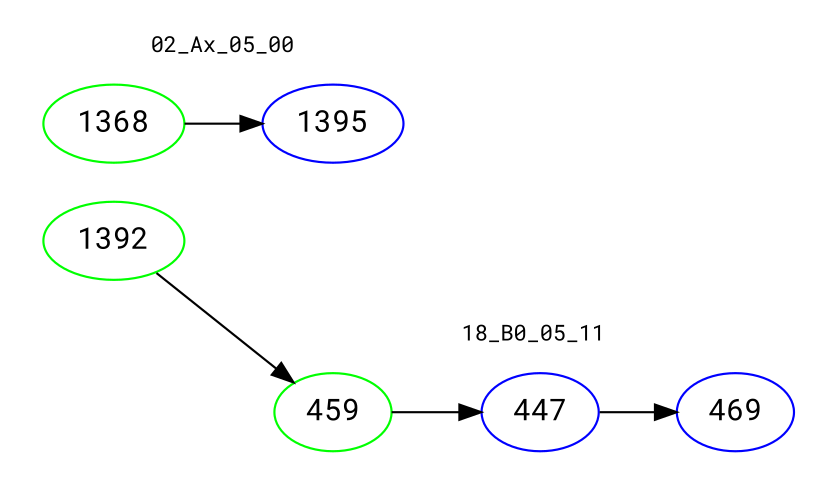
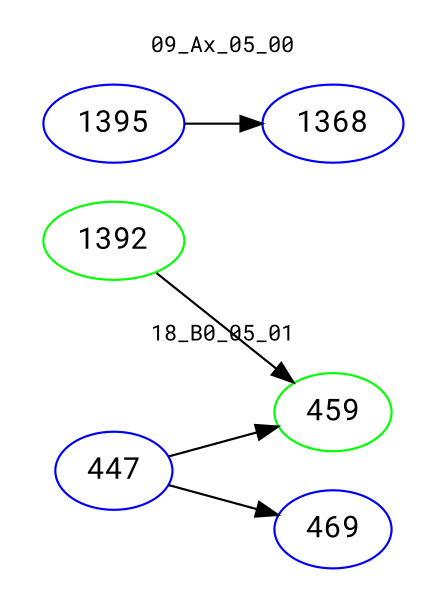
(223, 47) -> (223, 47)
(114, 124) -> (333, 124)
(212, 124) -> (212, 124)
(534, 335) -> (223, 335)
(425, 412) -> (213, 444)
